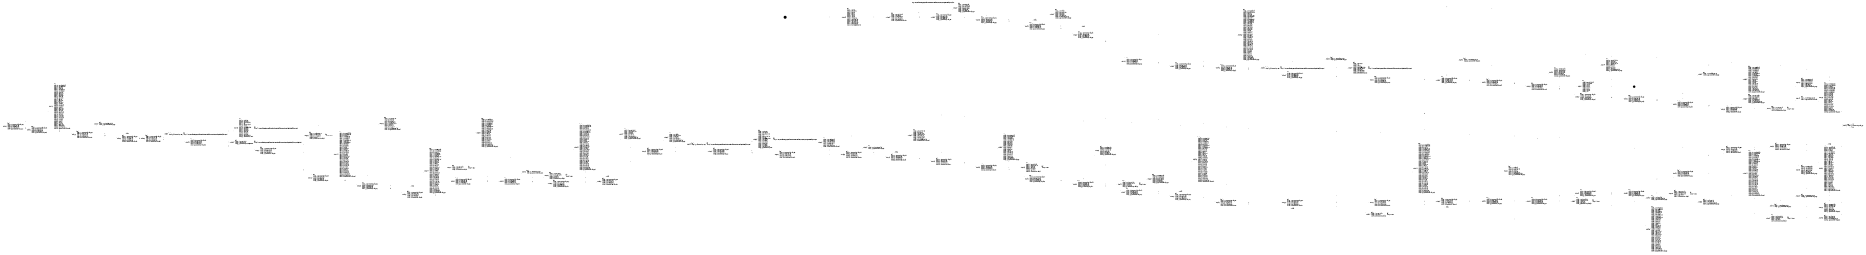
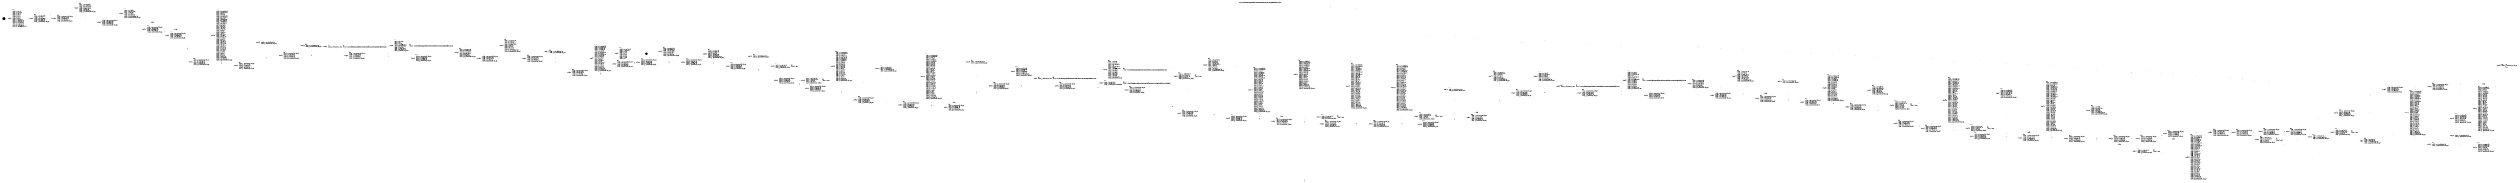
none -> (1022, 72)
none -> (784, 81)
